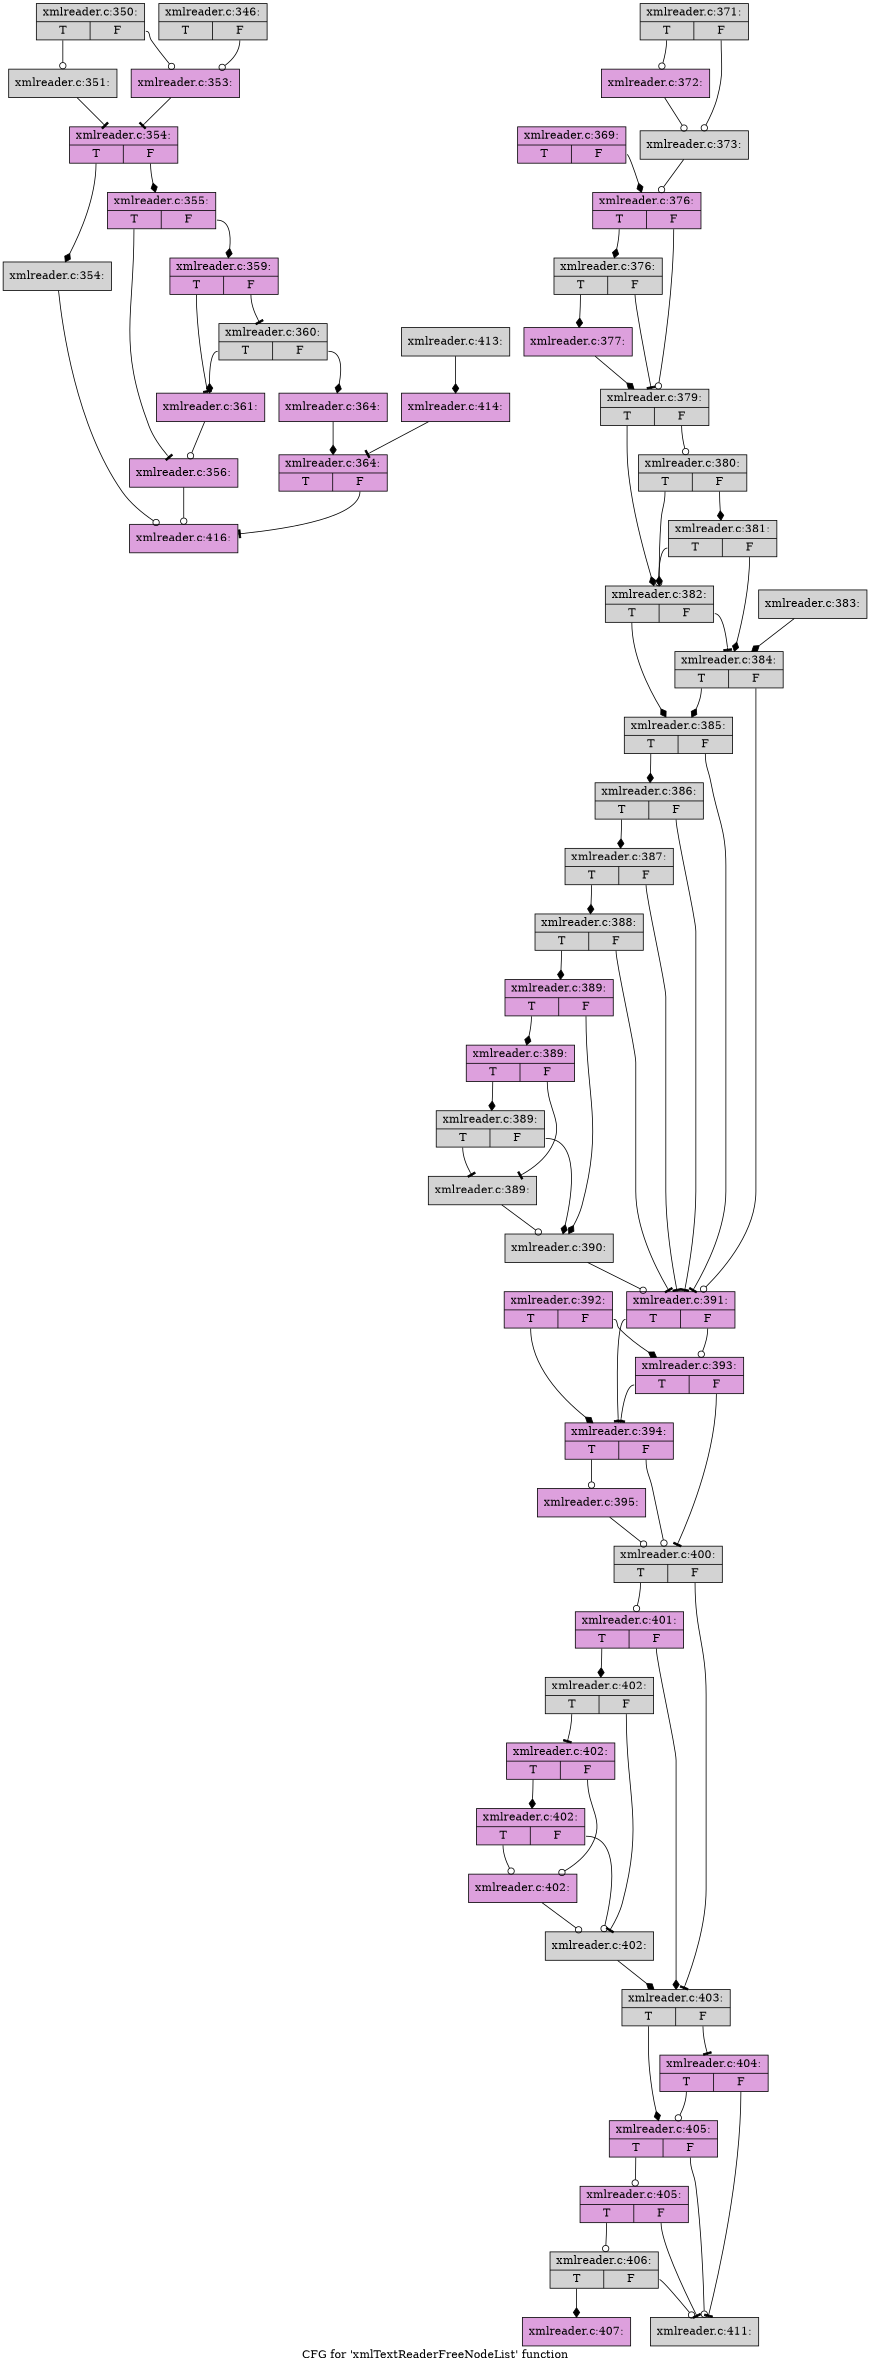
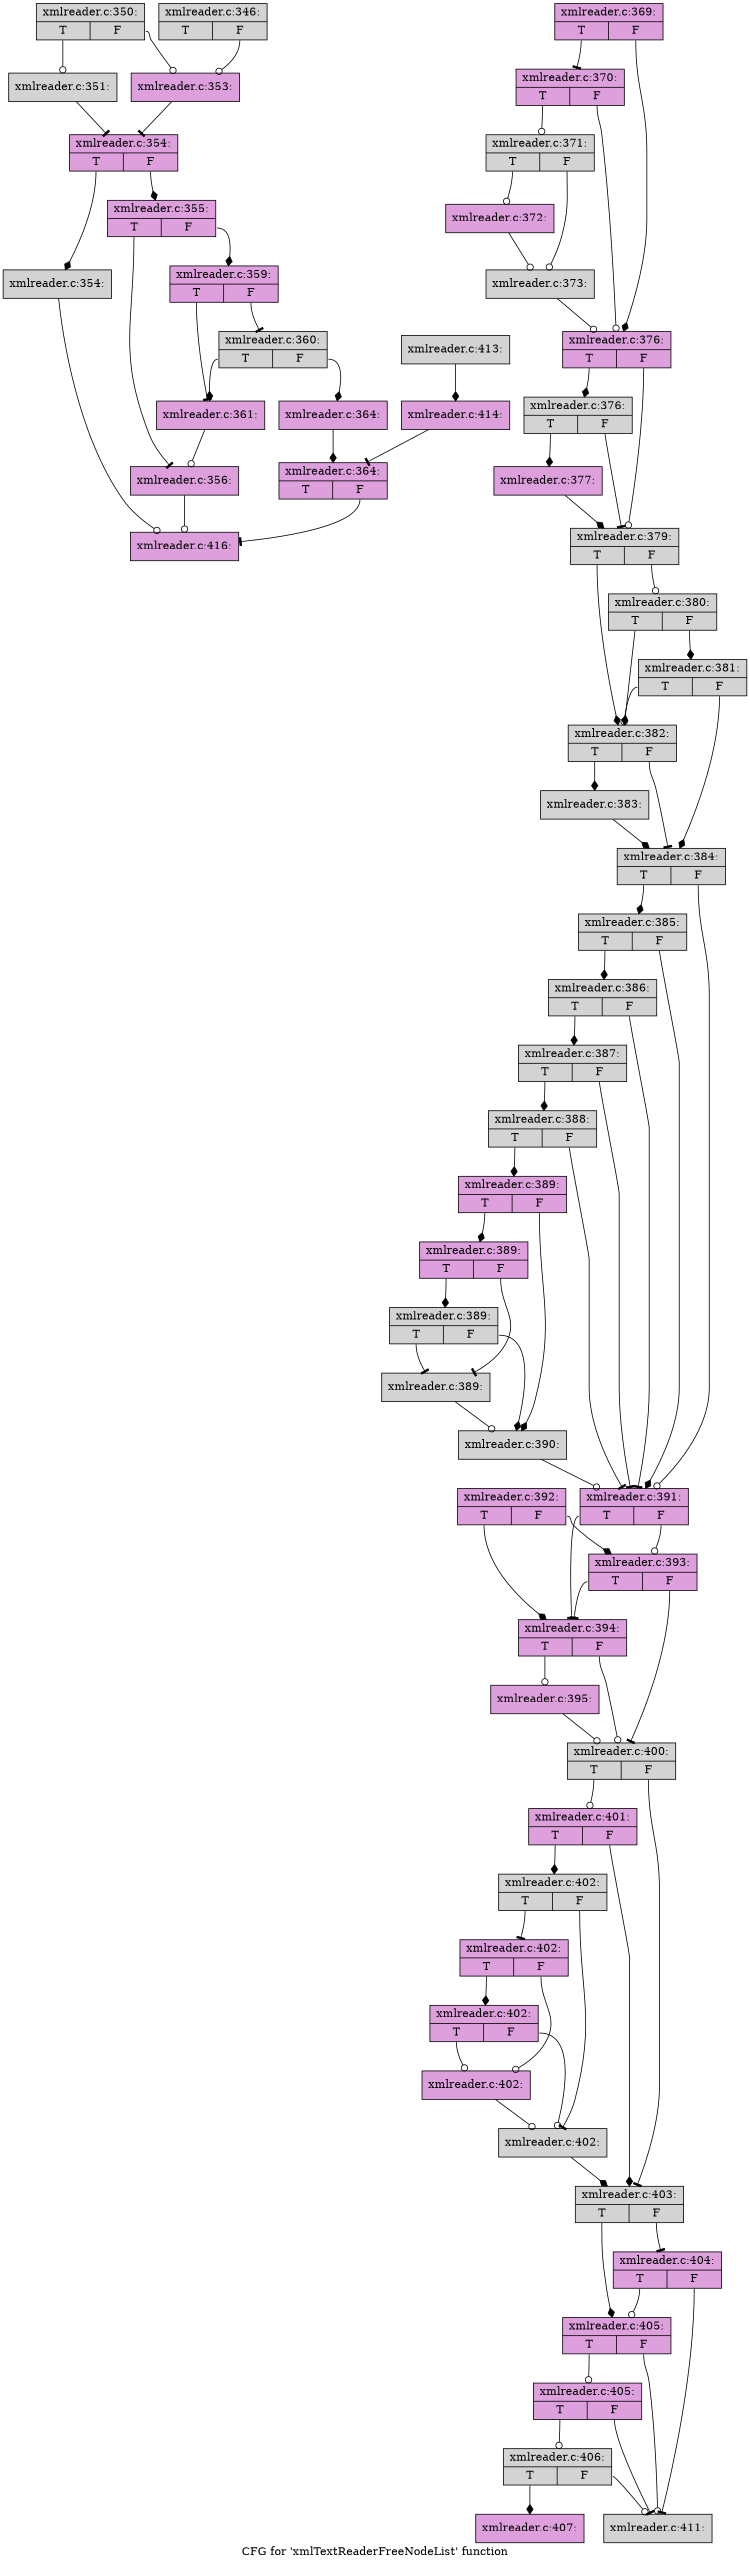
none -> (570, 87)
(641, 668) -> (595, 771)
(726, 1023) -> (679, 1217)
